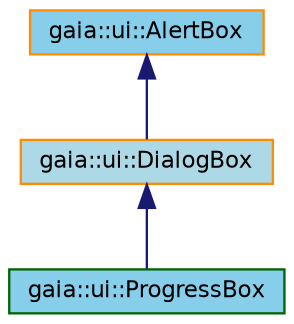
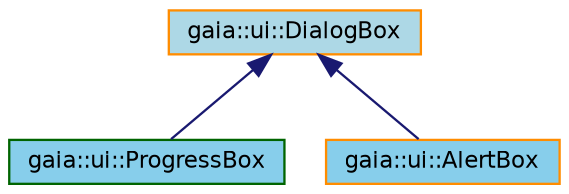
(147, 109) -> (378, 104)
